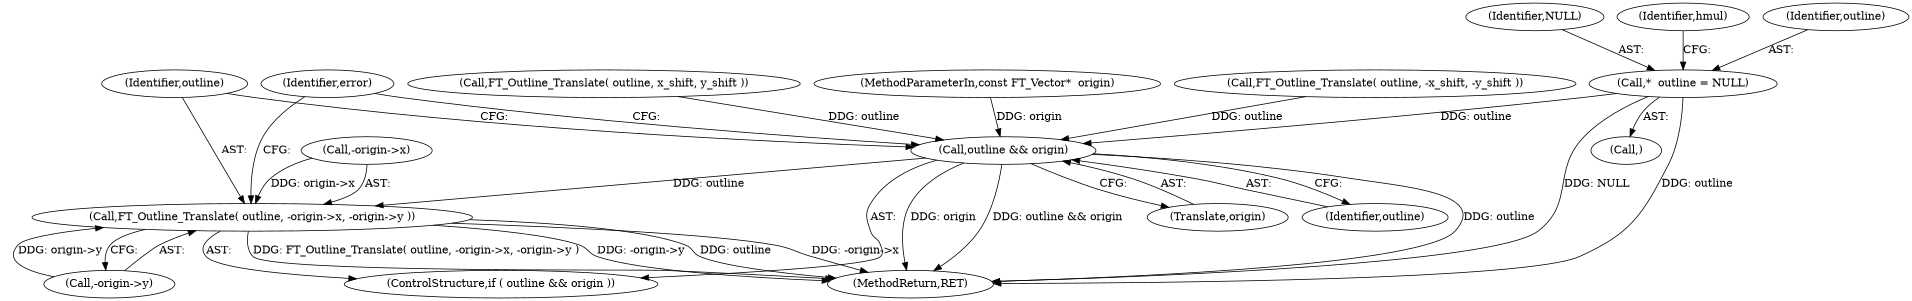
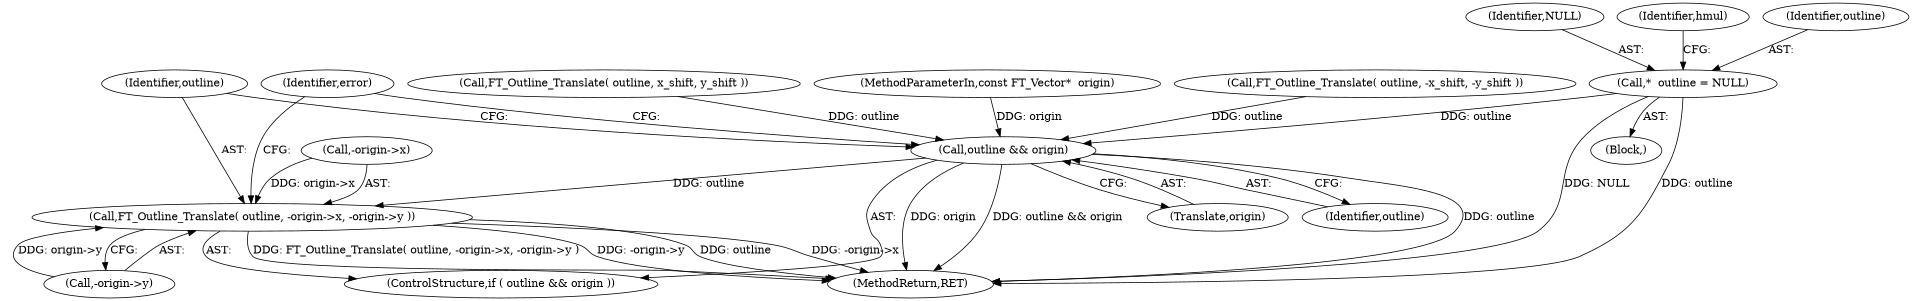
(1626, 151) -> (1626, 151)
